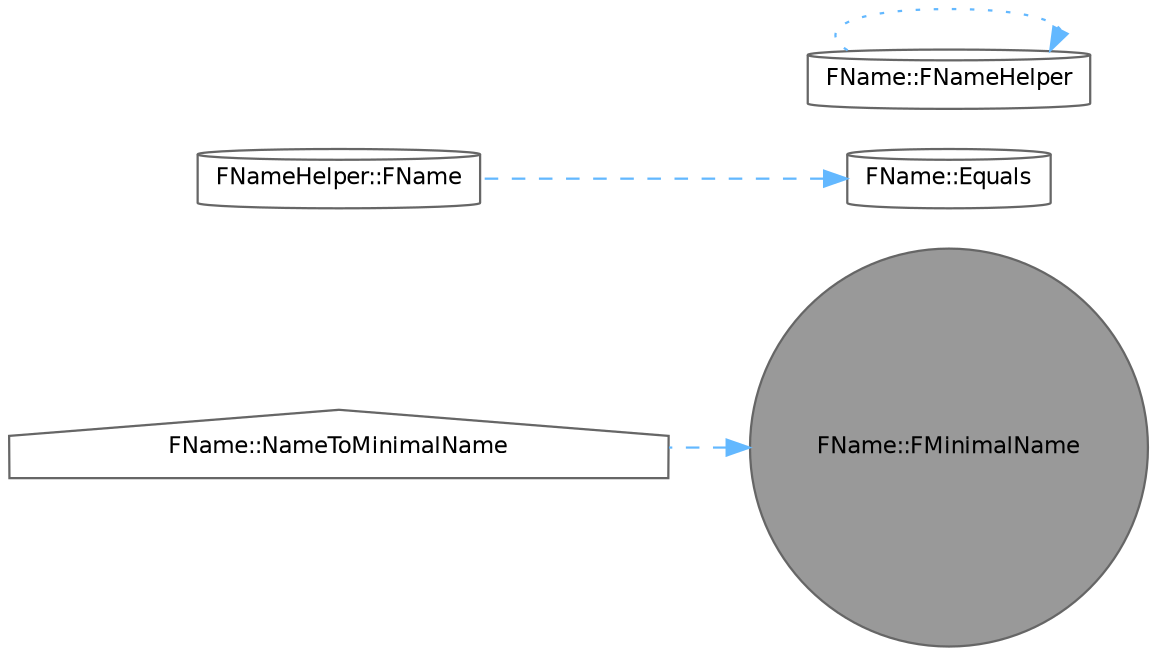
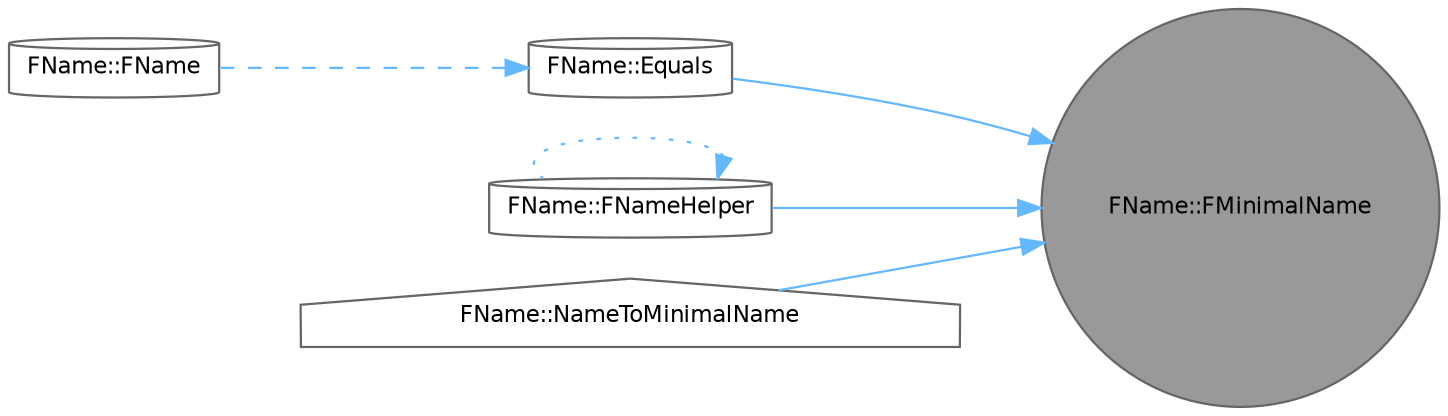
none -> (882, 101)
(339, 179) -> (114, 68)
none -> (895, 208)
(698, 448) -> (900, 269)
